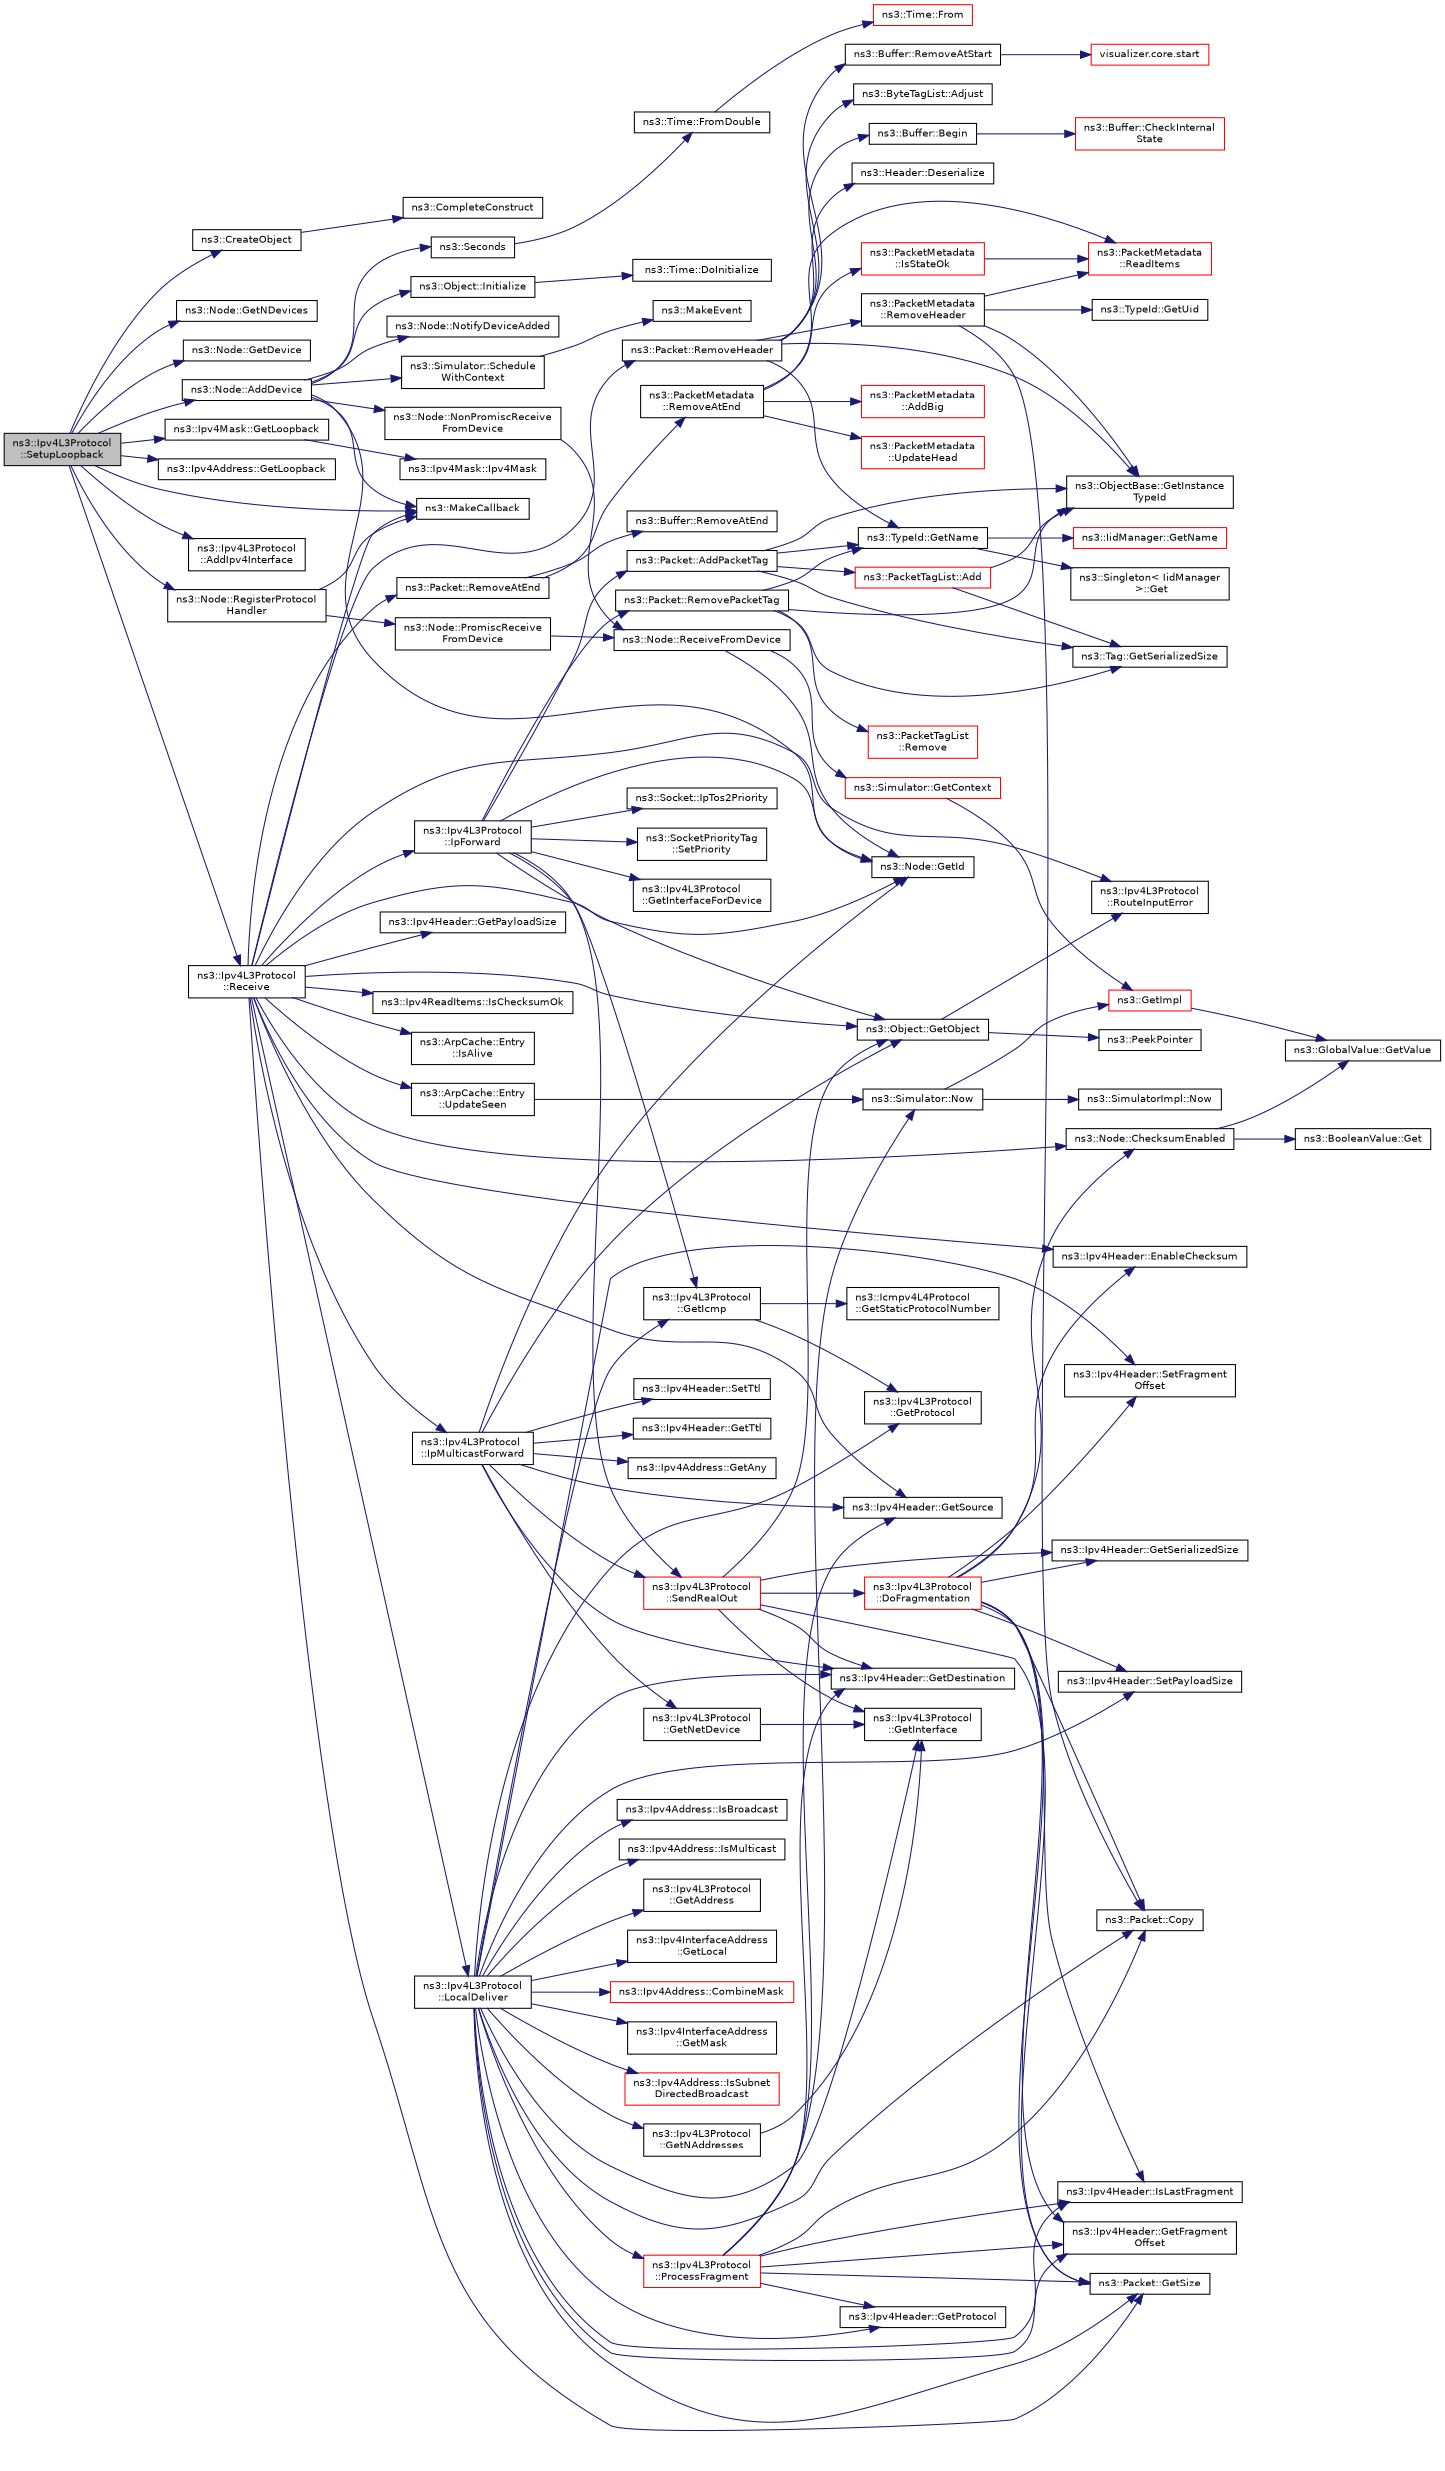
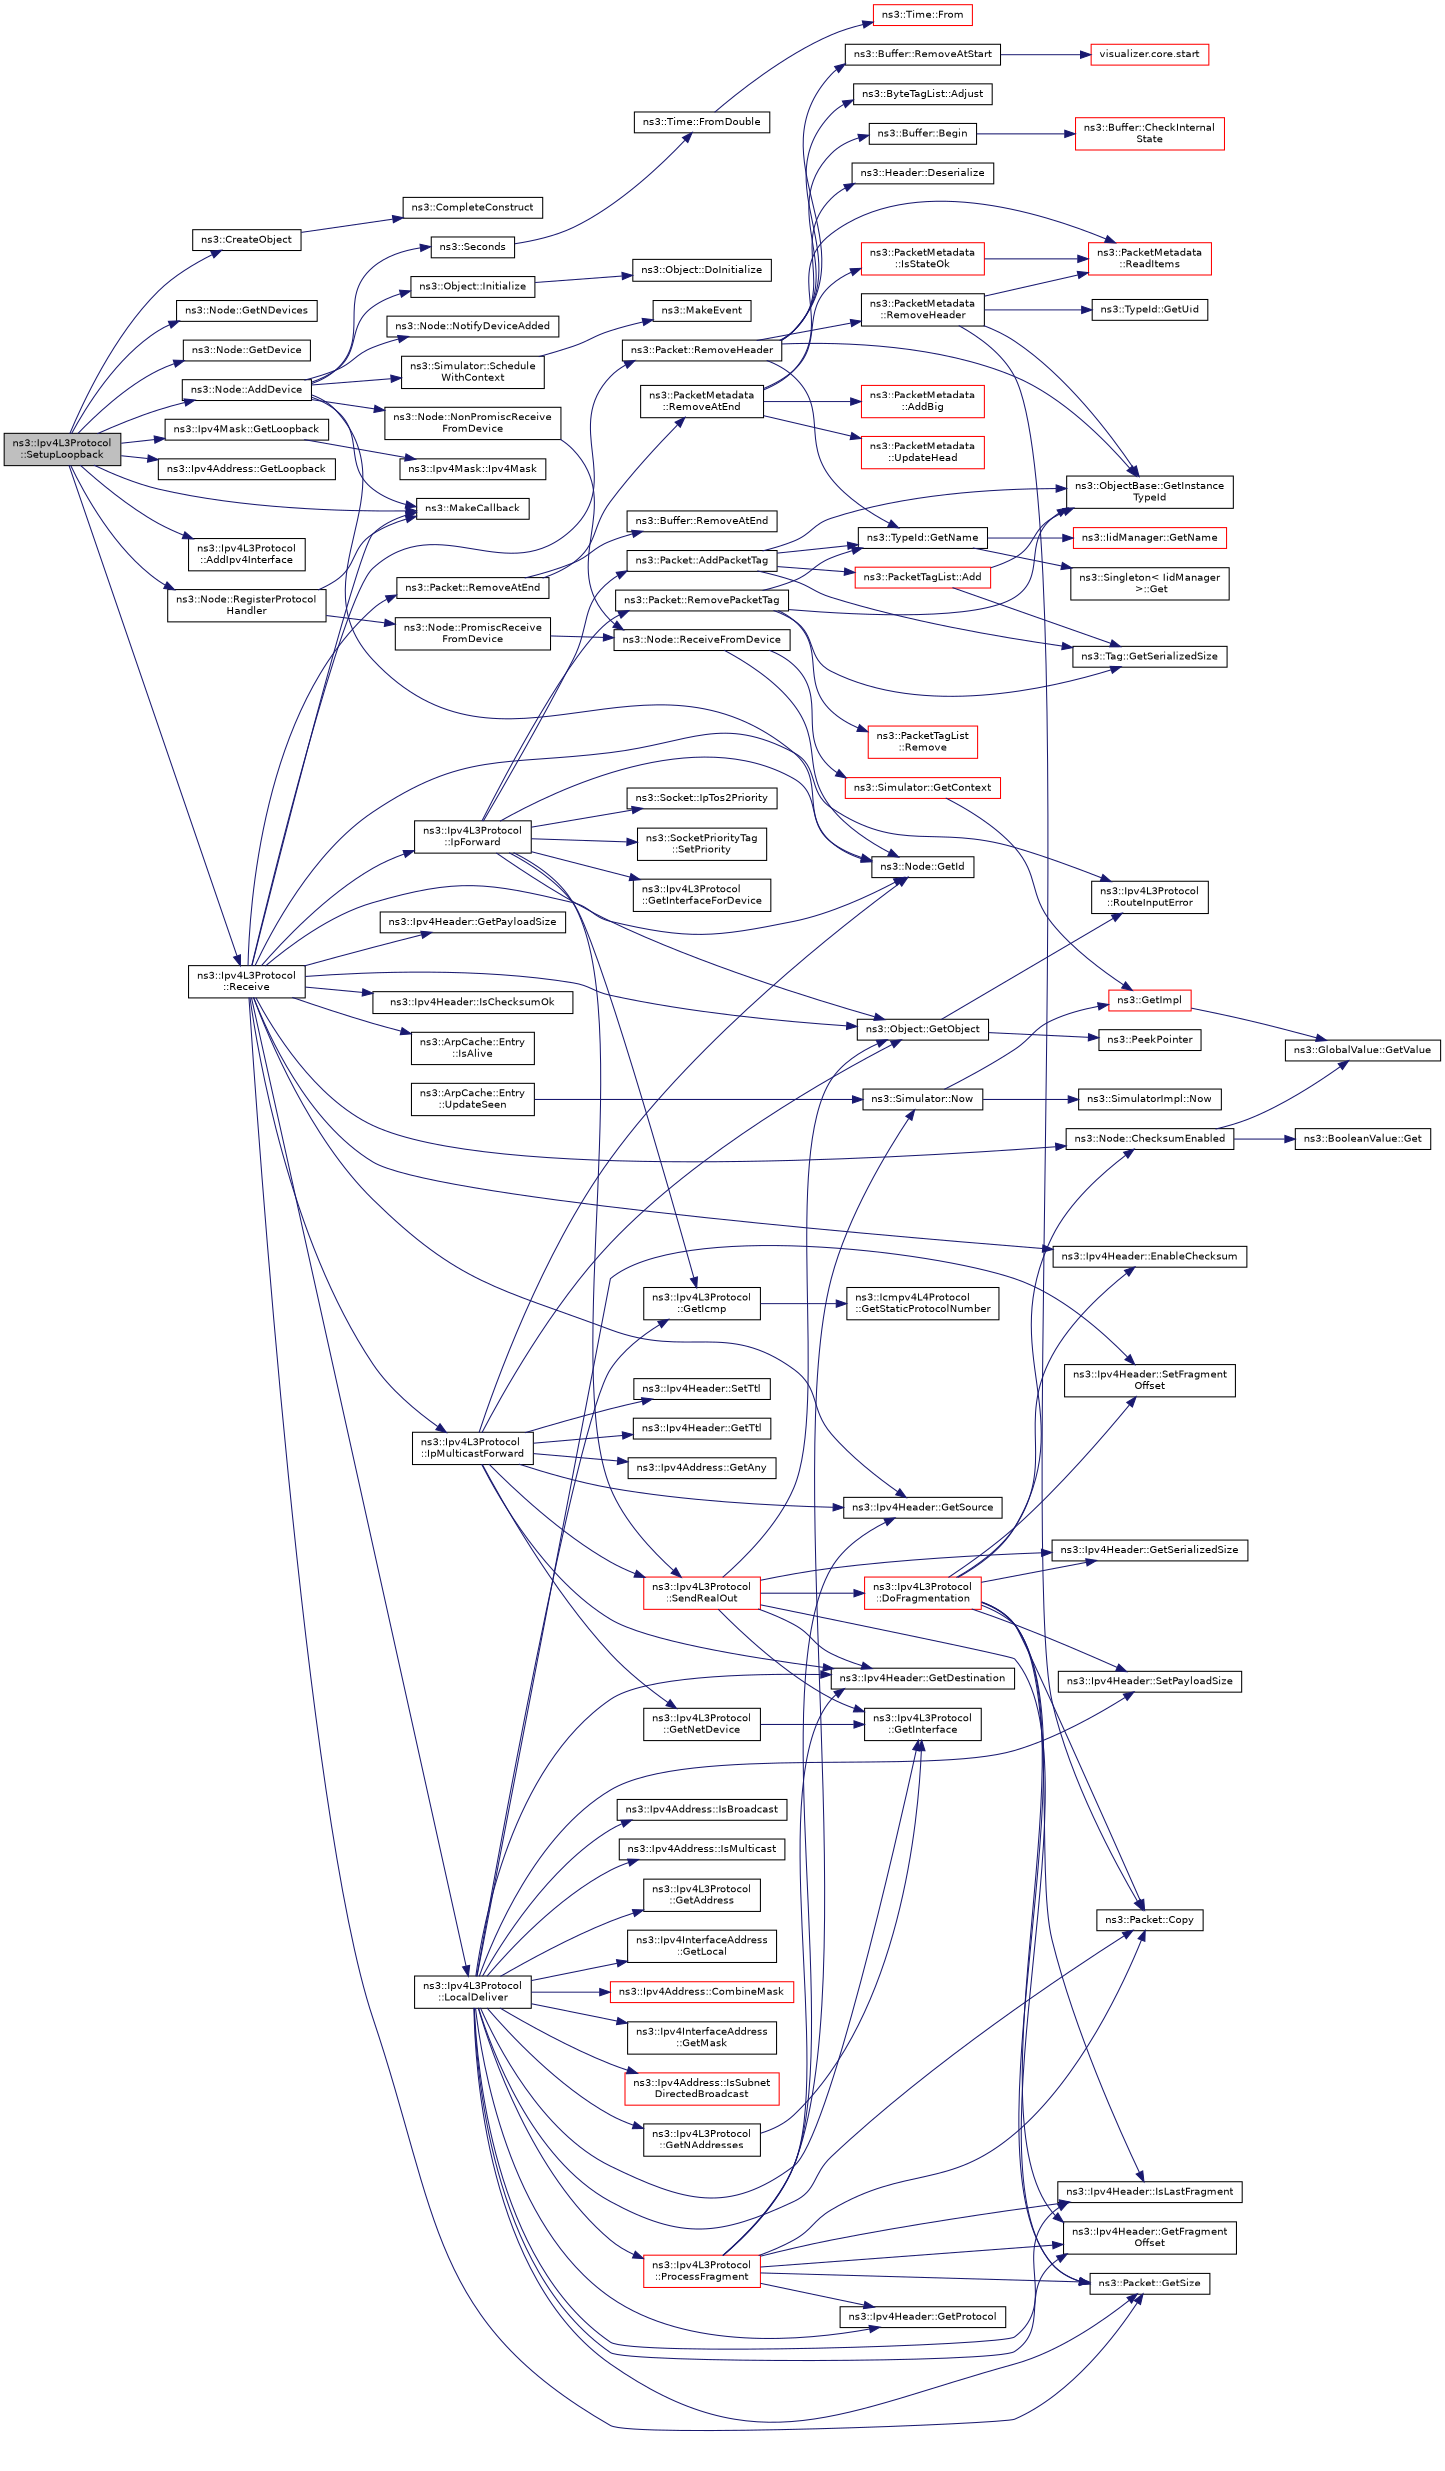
(702, 270) -> (702, 270)
(473, 1003) -> (473, 1003)
(329, 1048) -> none
(923, 1408) -> none
